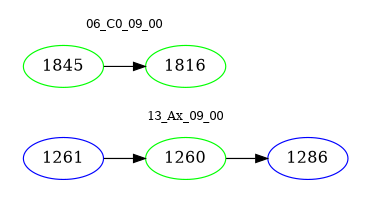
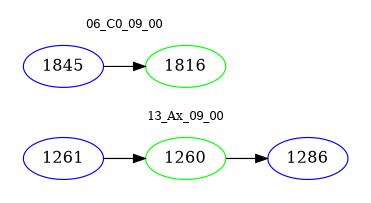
(63, 66) -> (63, 66)
